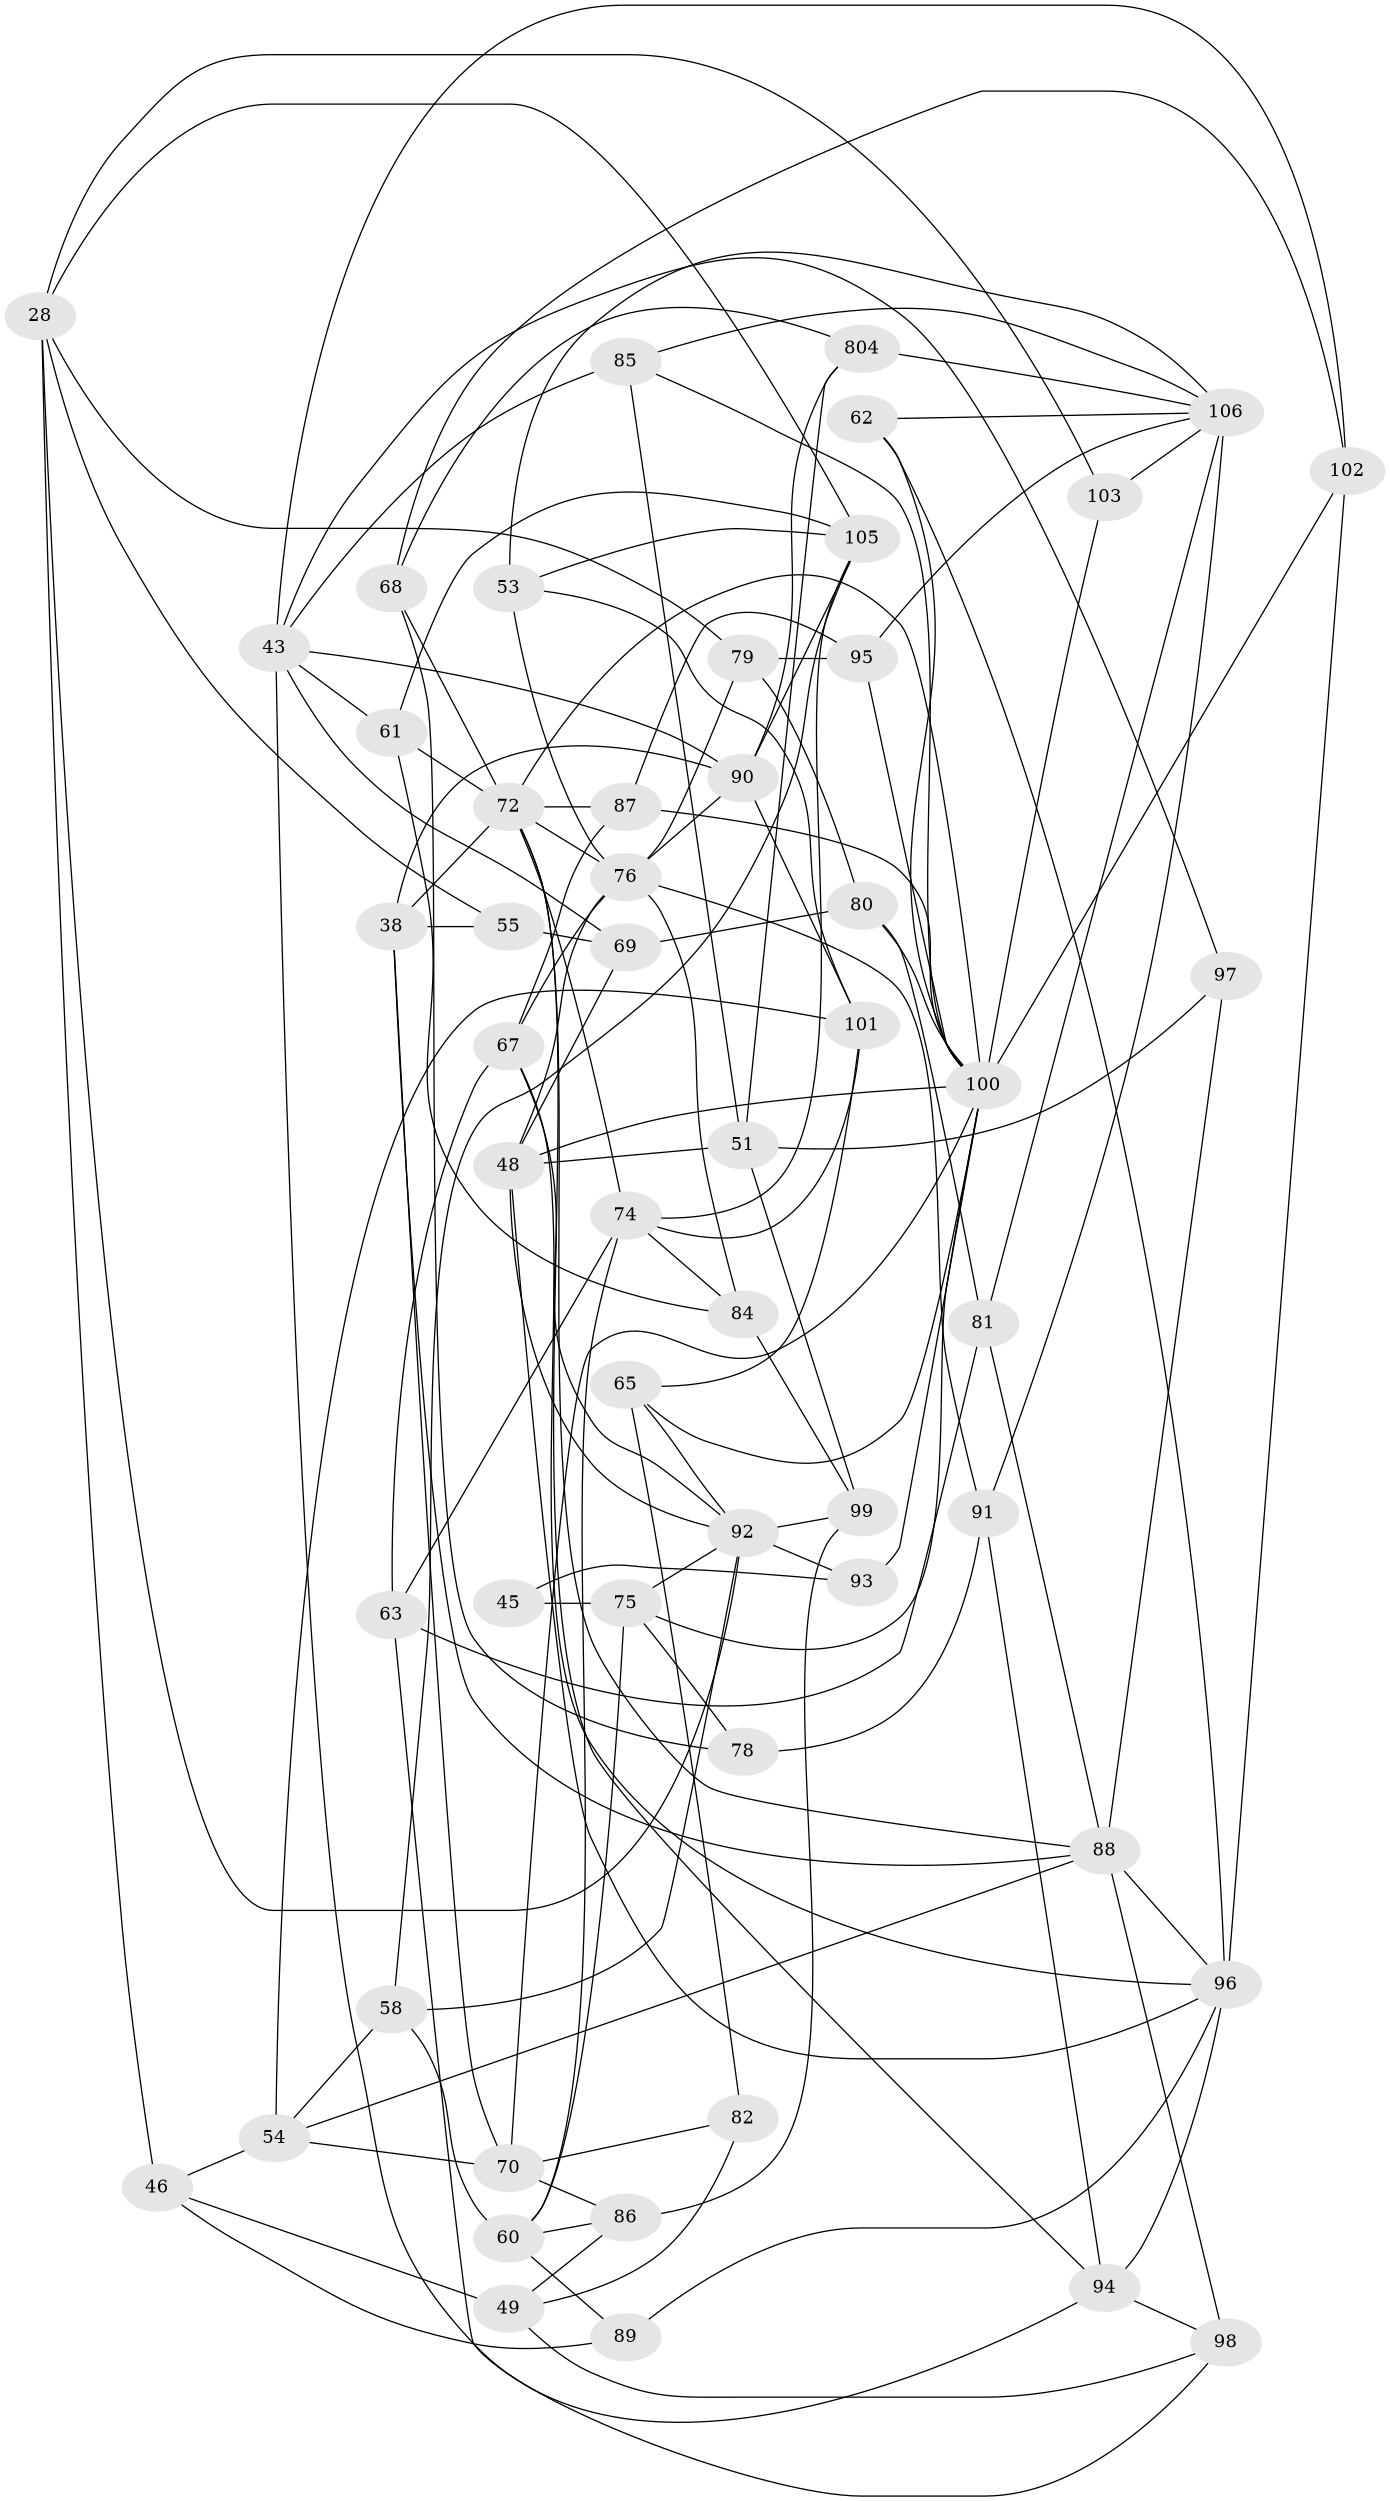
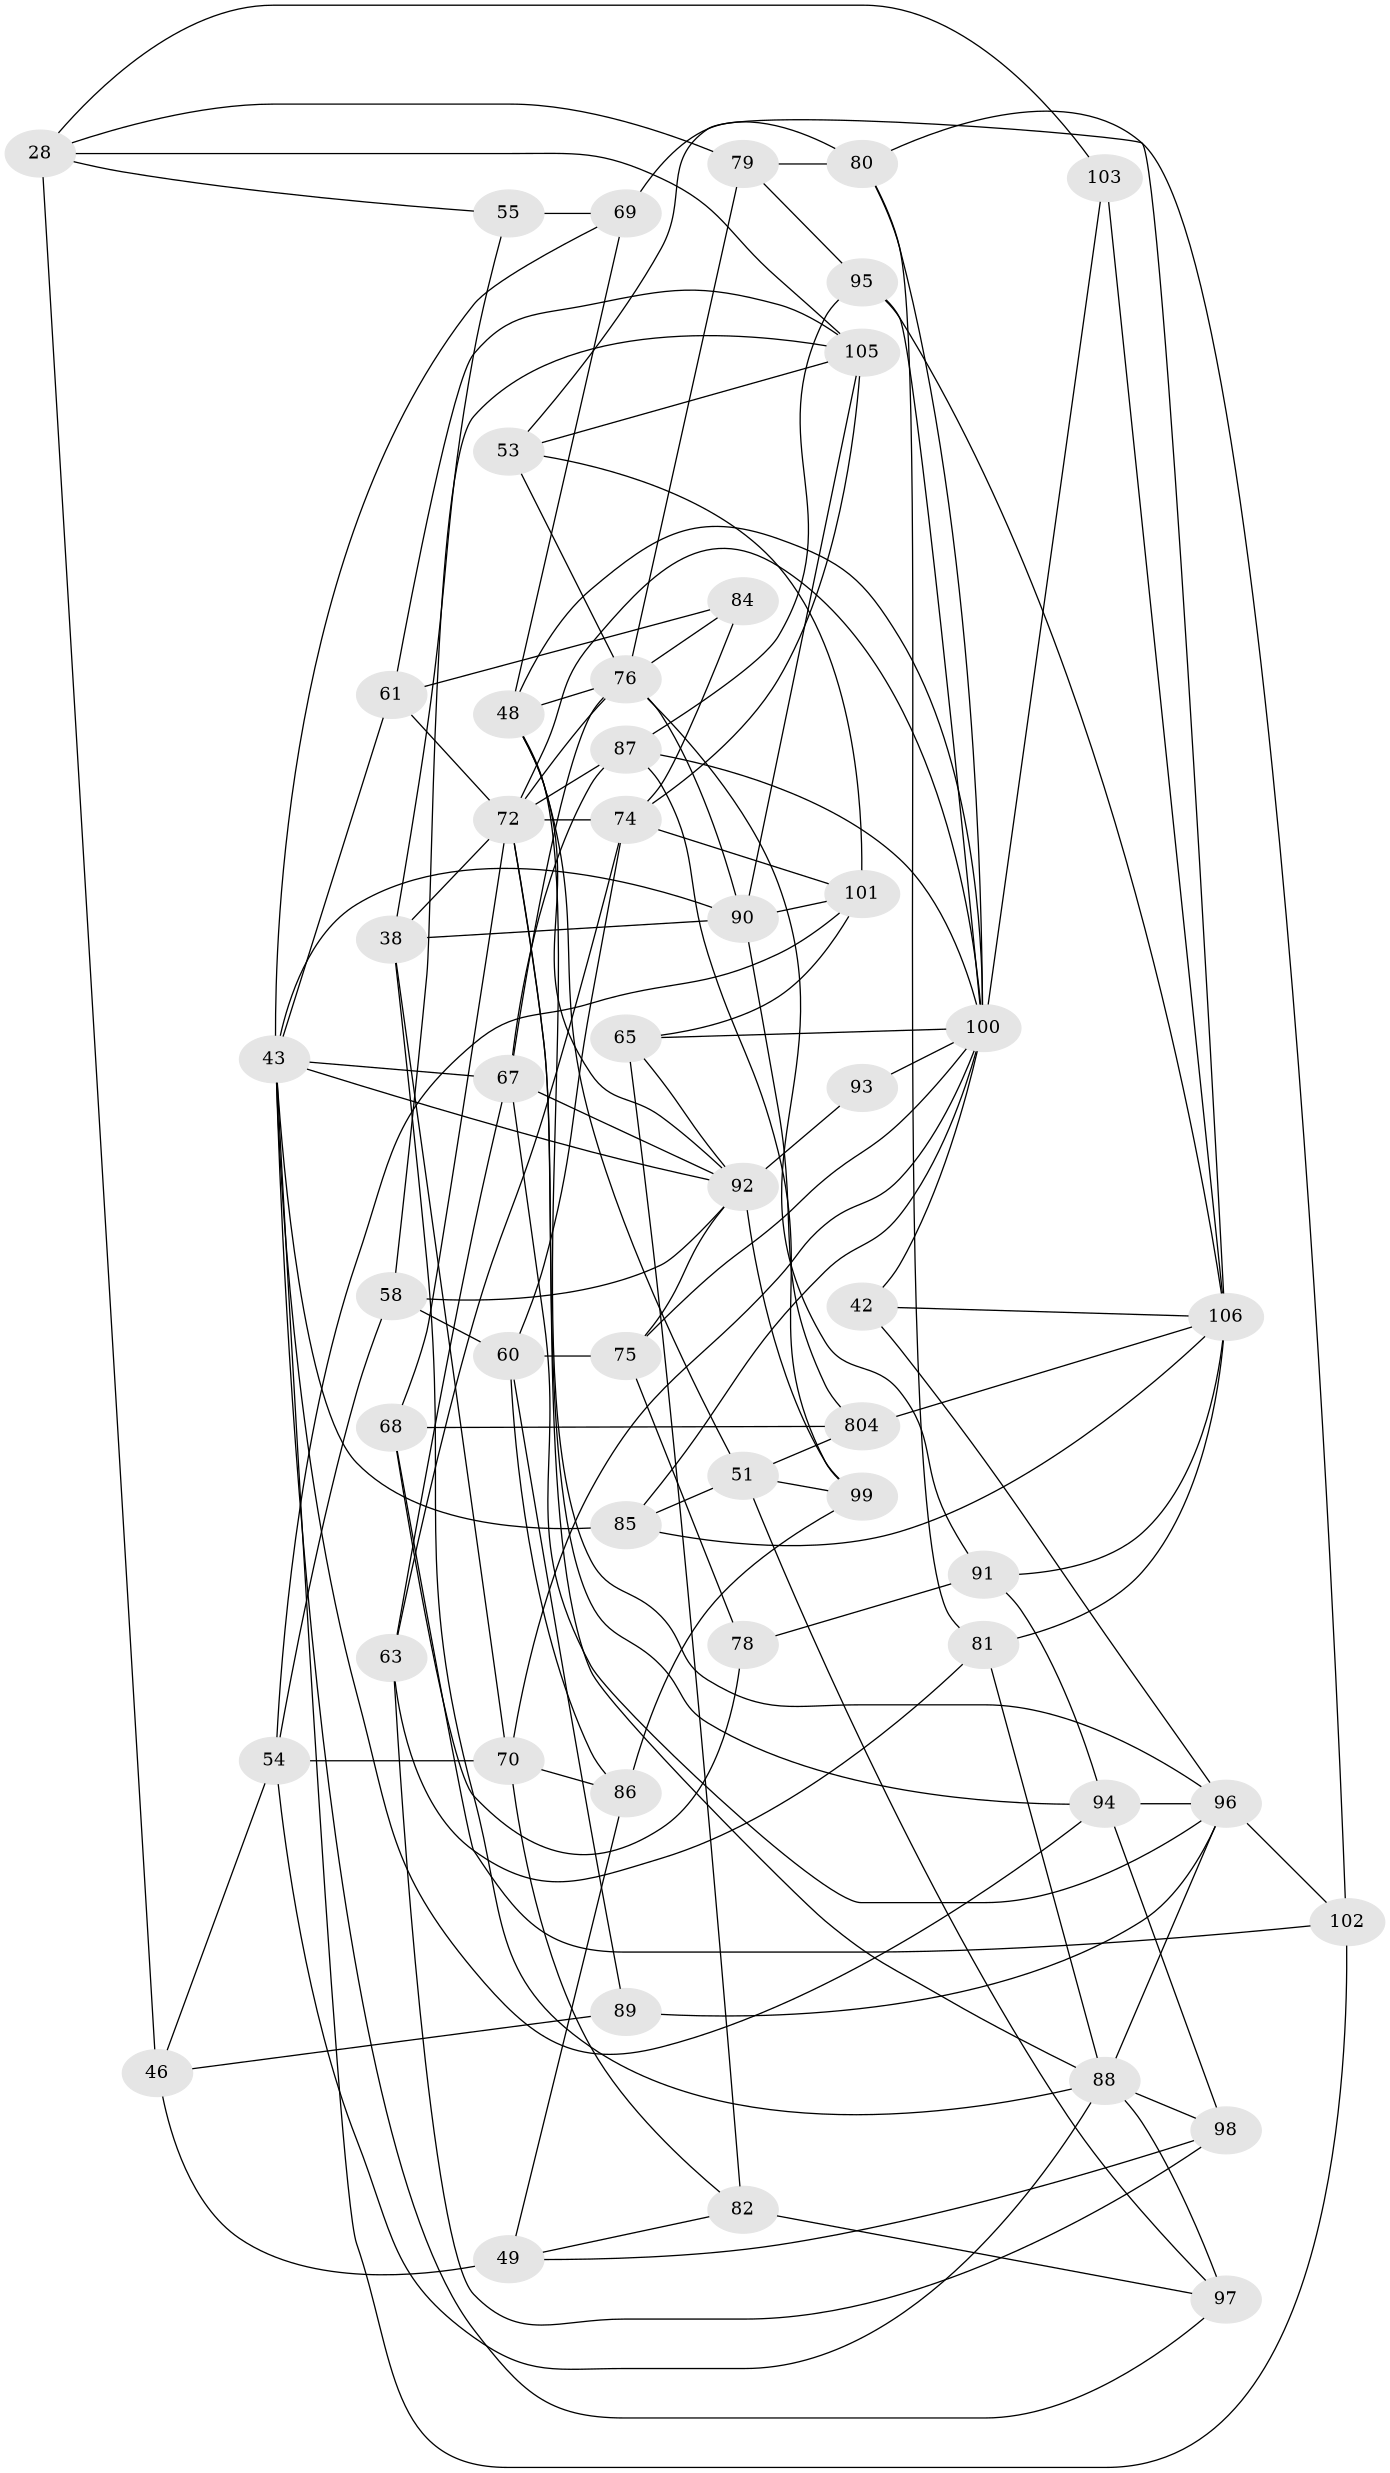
(862, 419) -> (862, 1307)
(1165, 778) -> (1282, 881)
none -> (392, 1069)
(803, 1413) -> (769, 1118)
(133, 1486) -> (507, 1129)
(509, 1603) -> none
none -> (985, 2255)
